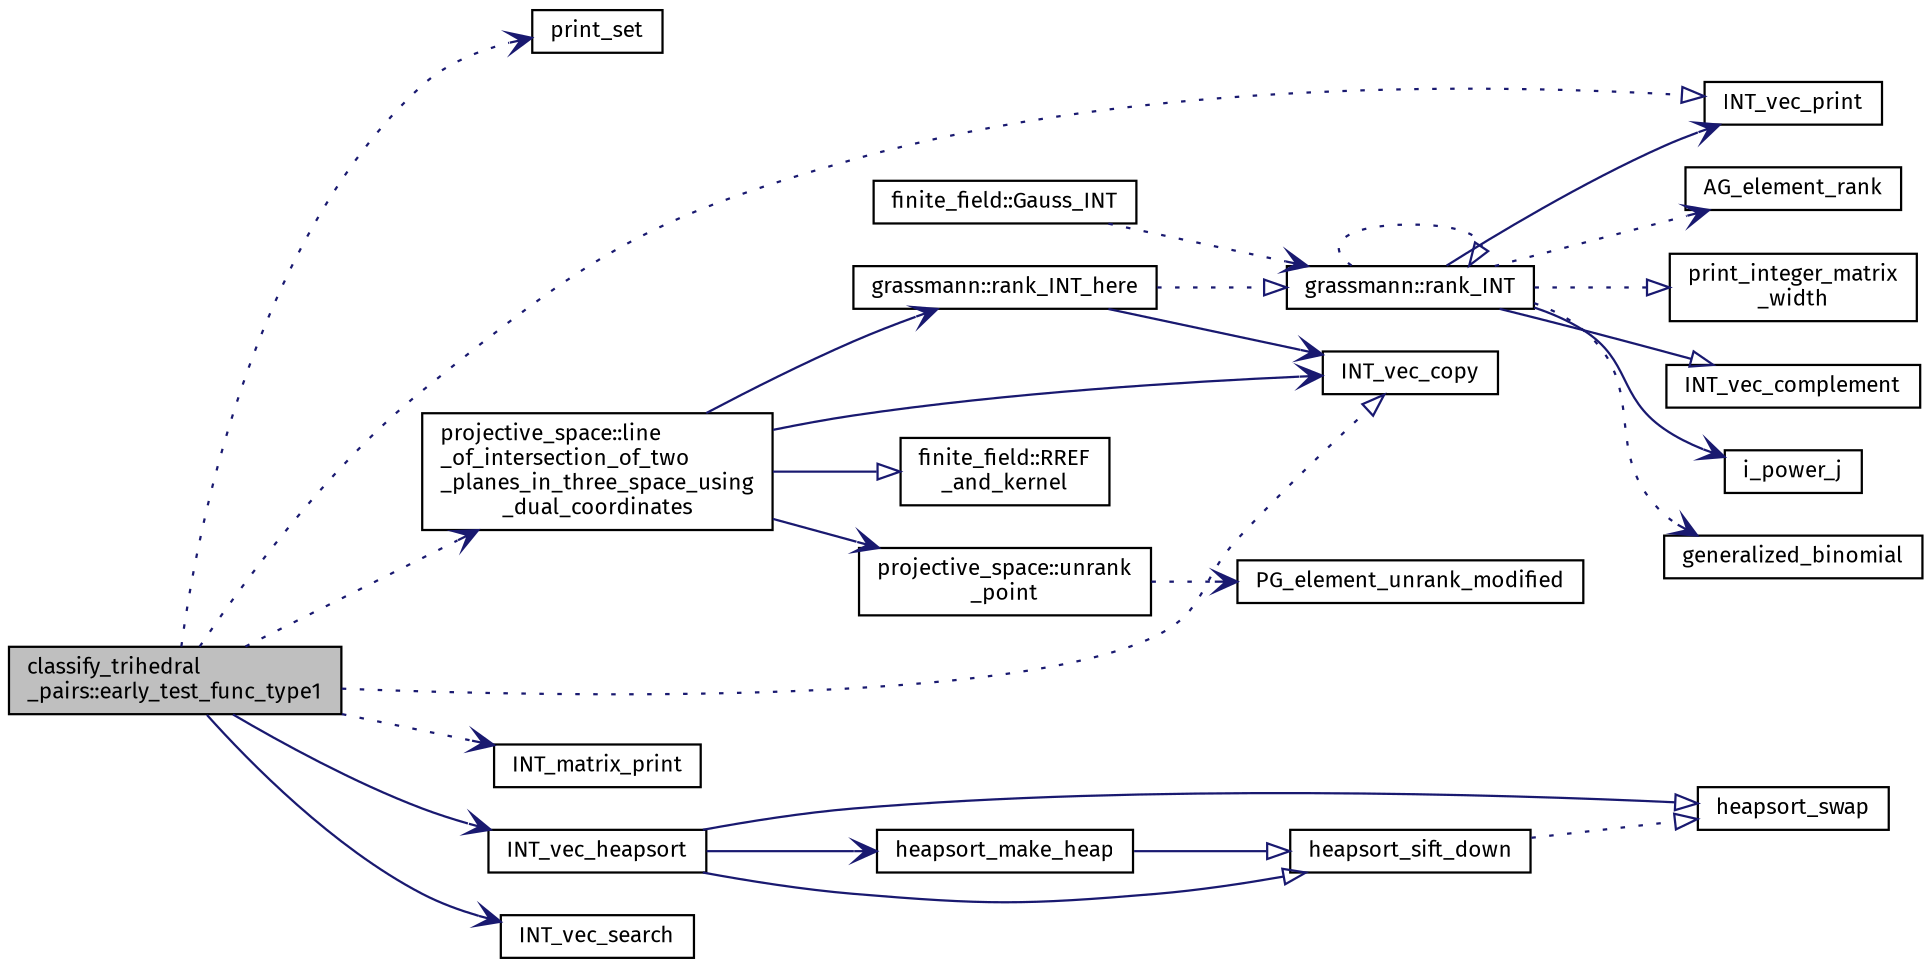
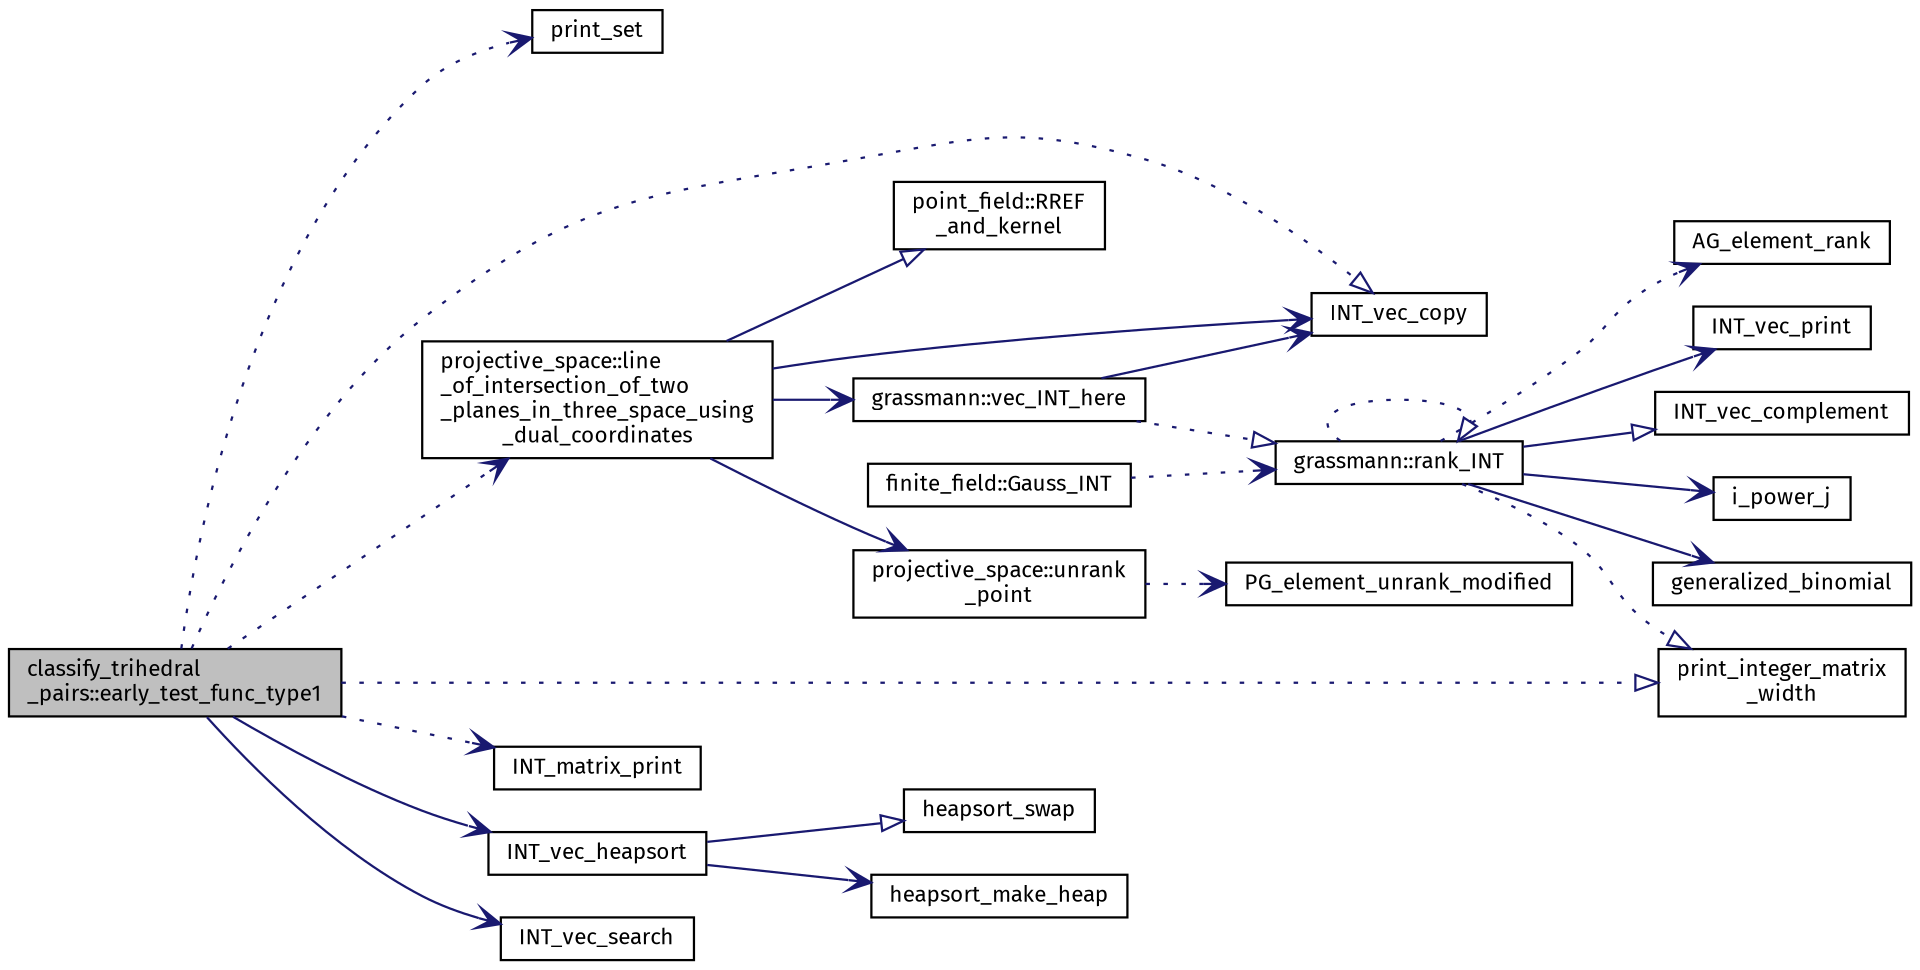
(853, 160) -> (988, 683)
(1005, 287) -> (999, 400)
(1623, 408) -> (1580, 520)
(1005, 472) -> (999, 216)
(1410, 851) -> none
